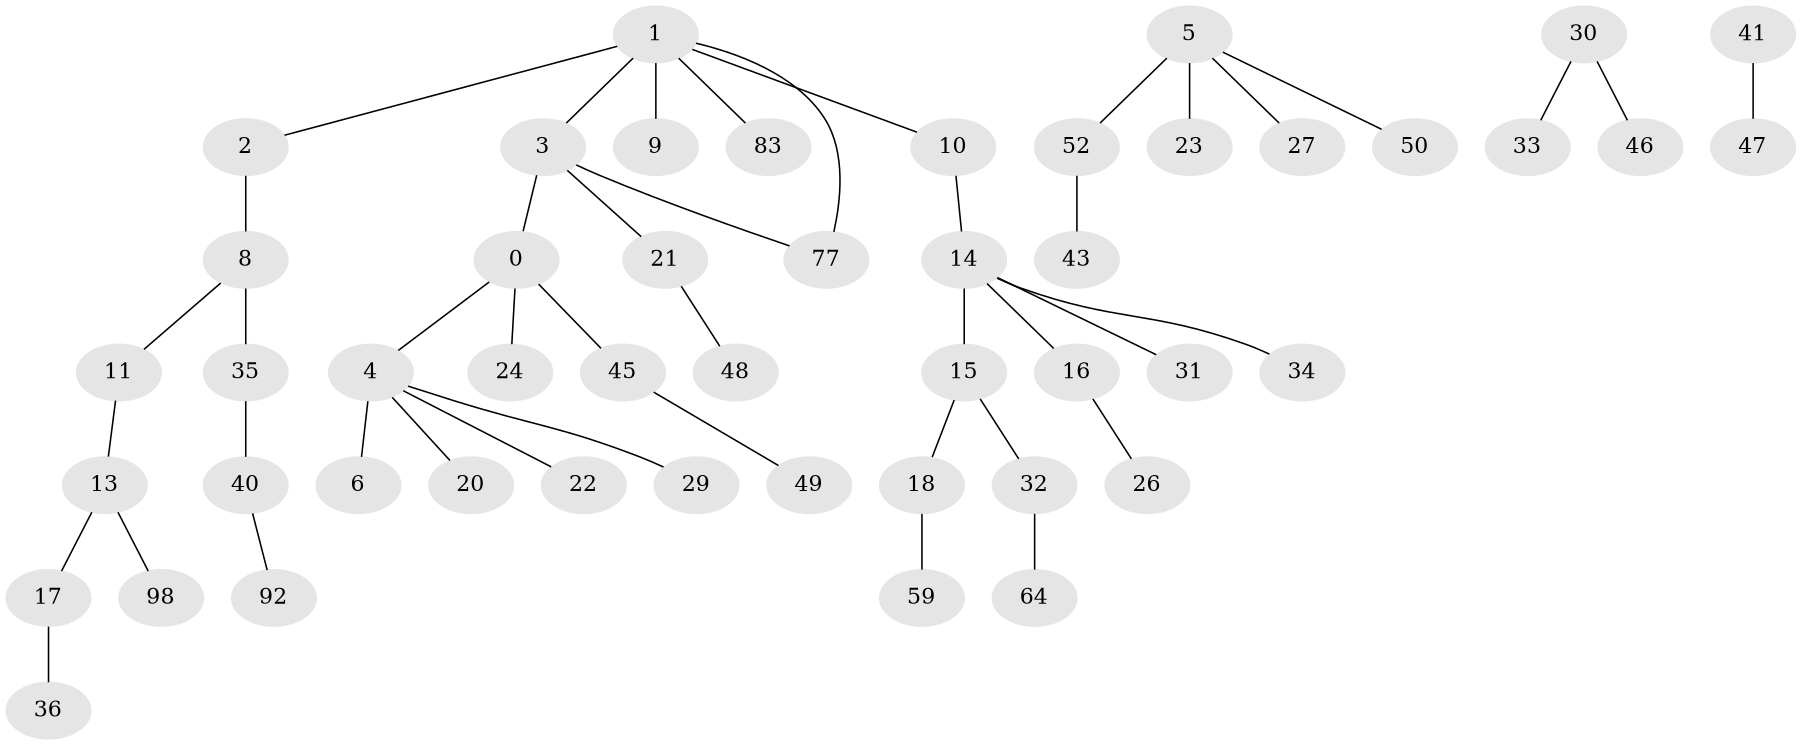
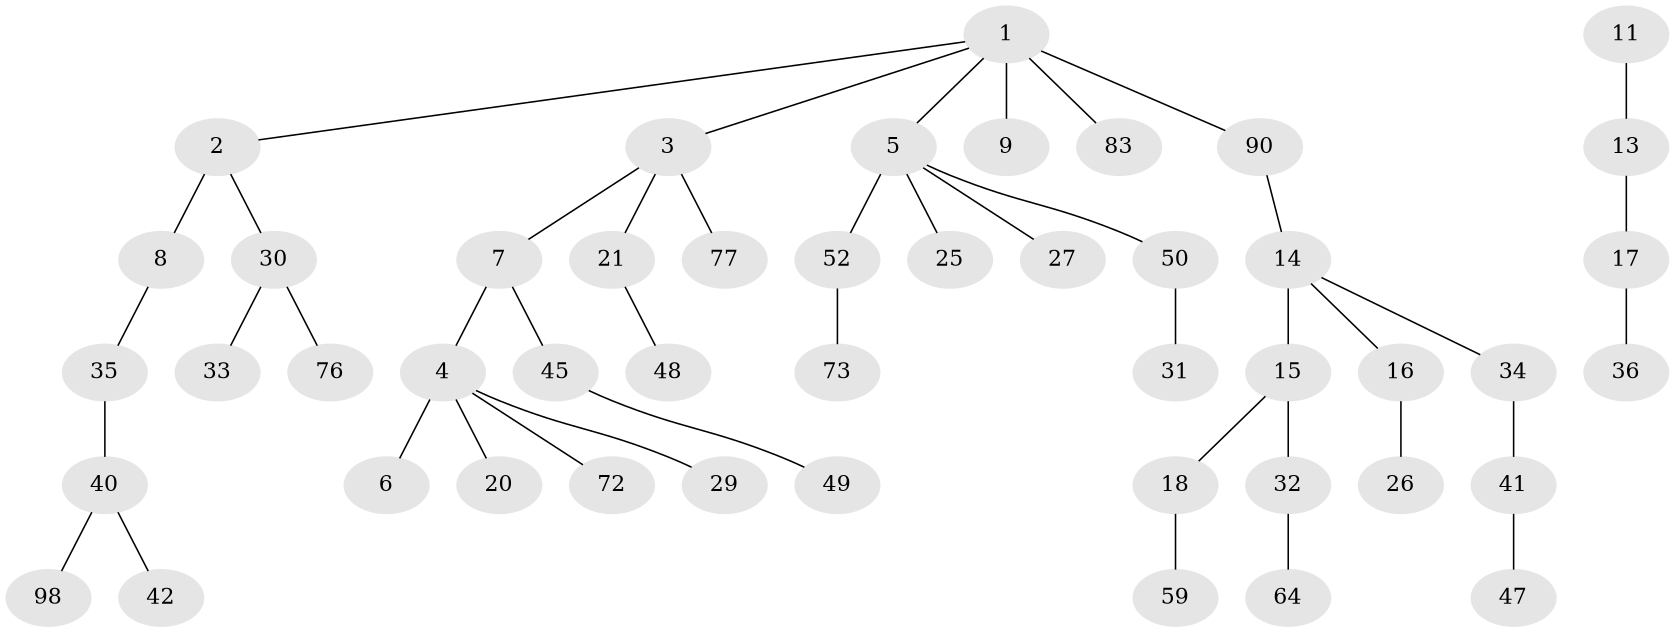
(814, 104) -> (950, 91)
(953, 147) -> (1260, 147)
(1190, 147) -> (950, 260)
(1640, 147) -> (330, 373)
none -> (246, 204)
(517, 260) -> (499, 260)
(1077, 260) -> (837, 373)
(182, 316) -> none
(1077, 316) -> (1176, 316)
(510, 373) -> none
none -> (1514, 429)
(584, 485) -> (612, 485)
(133, 542) -> (77, 542)
(274, 598) -> (161, 598)
